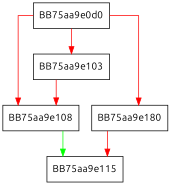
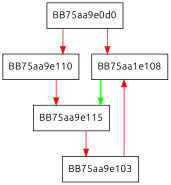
(71, 38) -> (86, 140)
(41, 118) -> (130, 67)
(130, 118) -> (41, 67)
